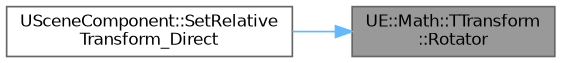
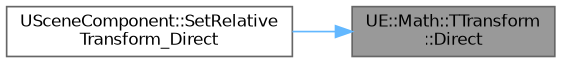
(453, 32) -> (453, 32)
